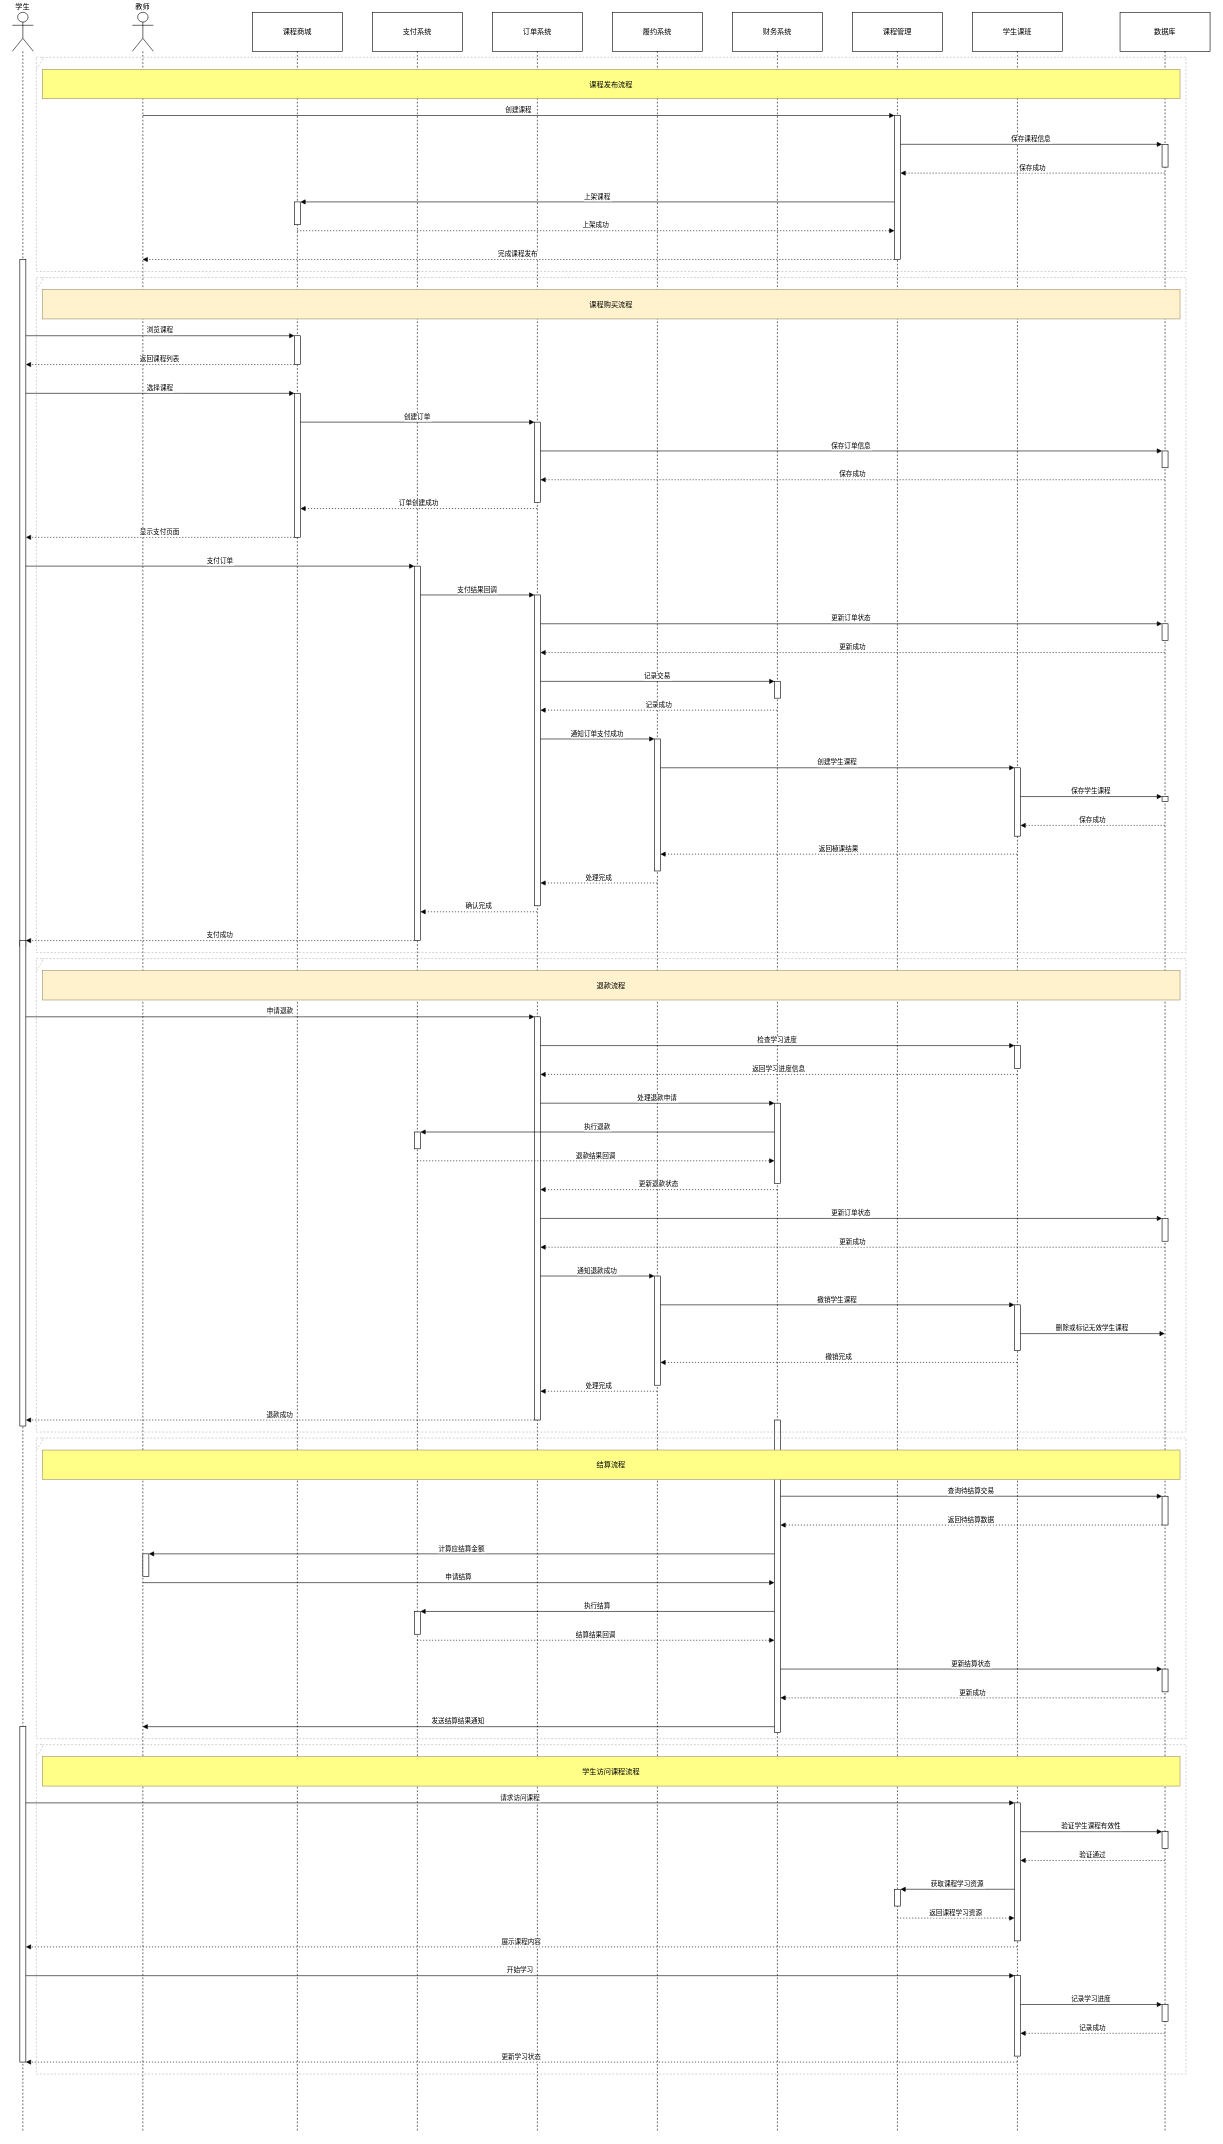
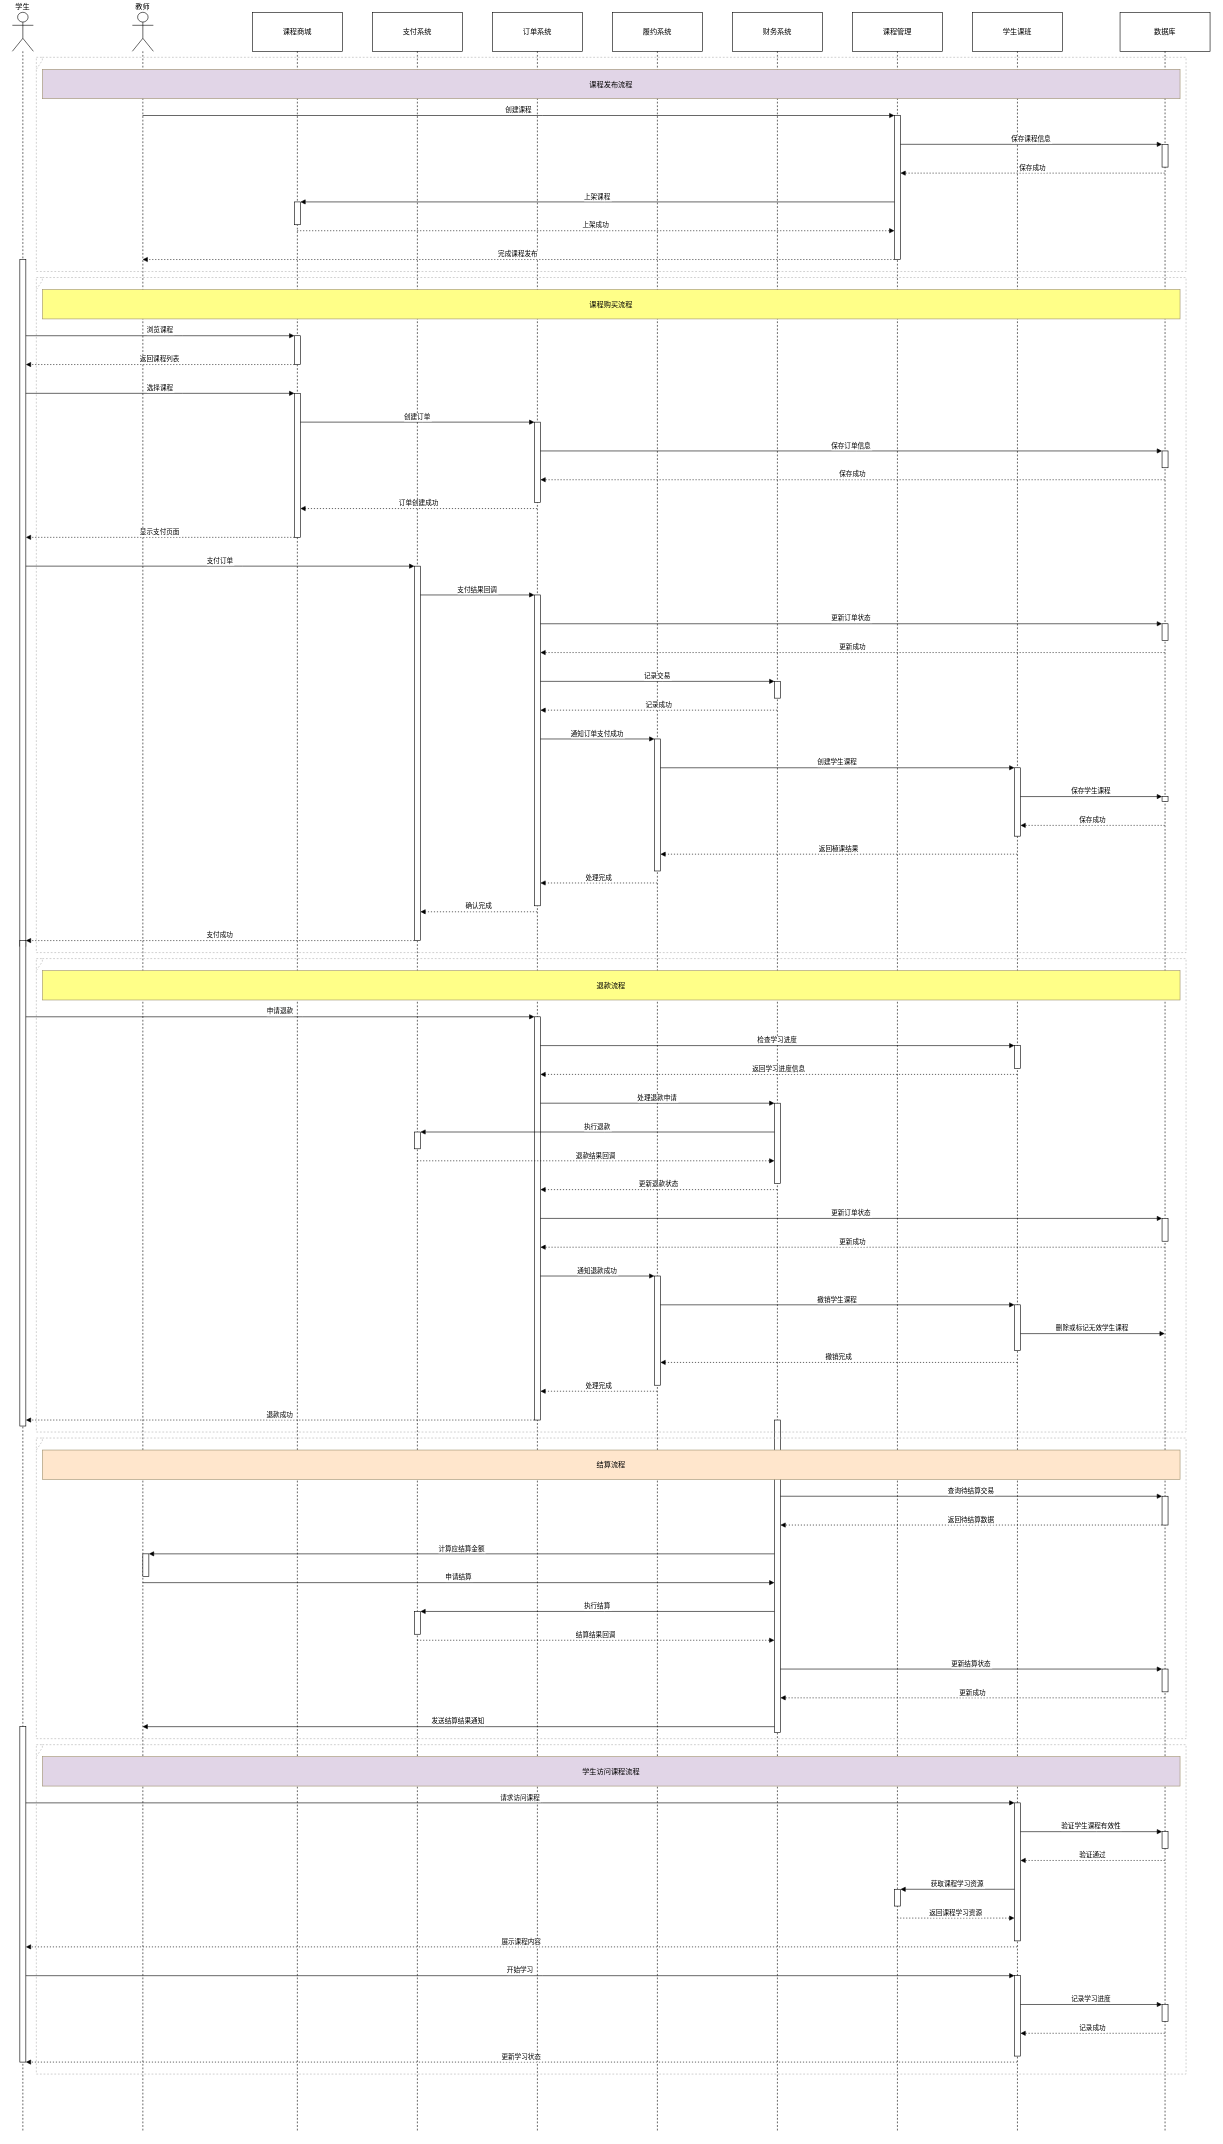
(611, 84) -> (611, 84)
(611, 304) -> (611, 304)
(611, 985) -> (611, 985)
(611, 1465) -> (611, 1465)
(611, 1771) -> (611, 1771)
